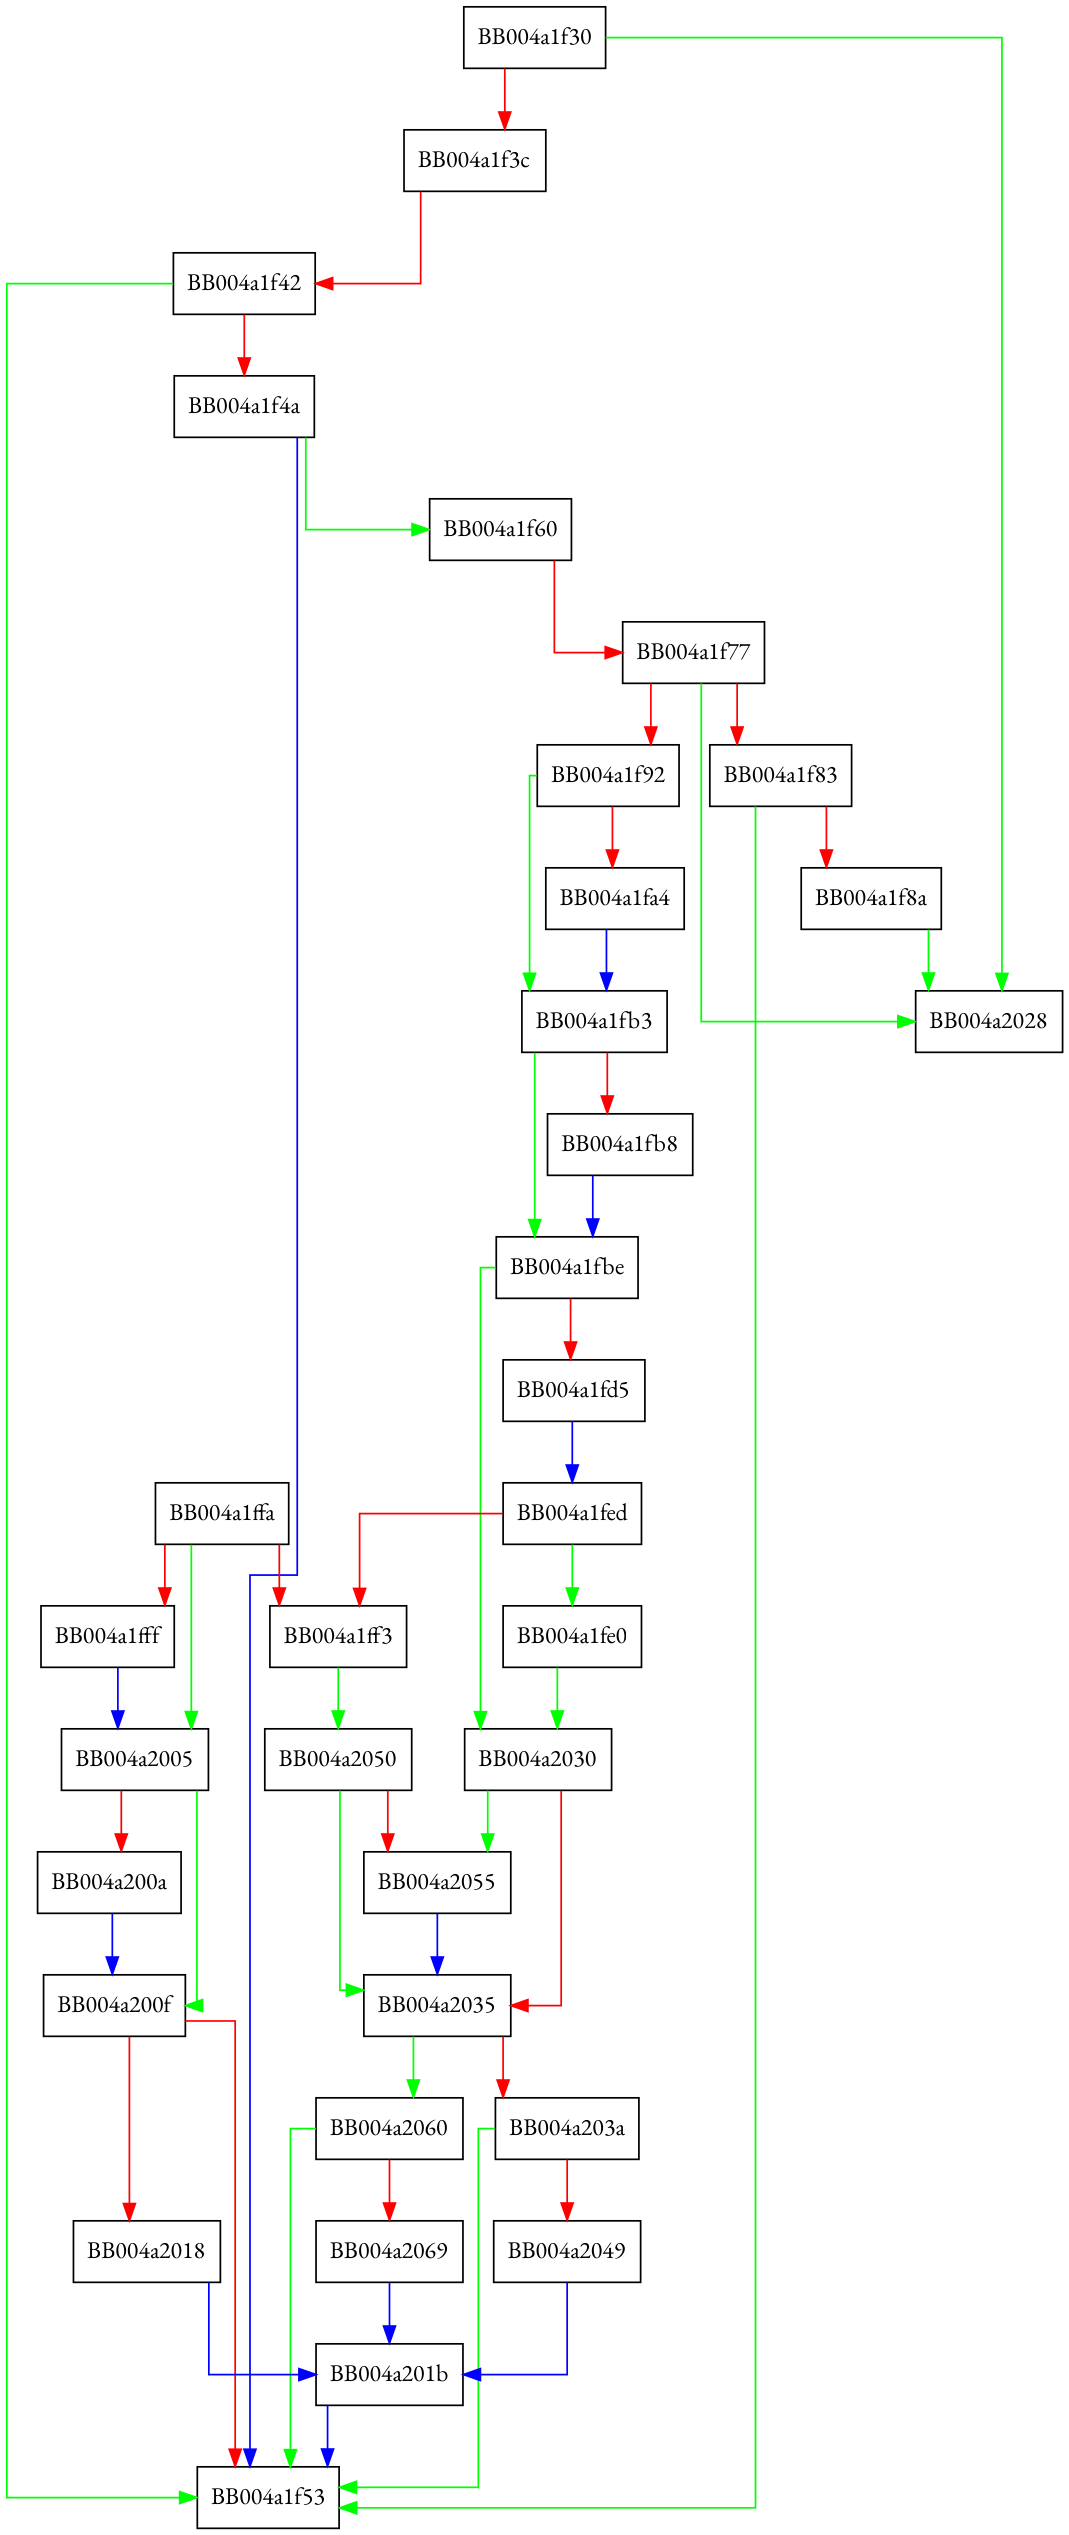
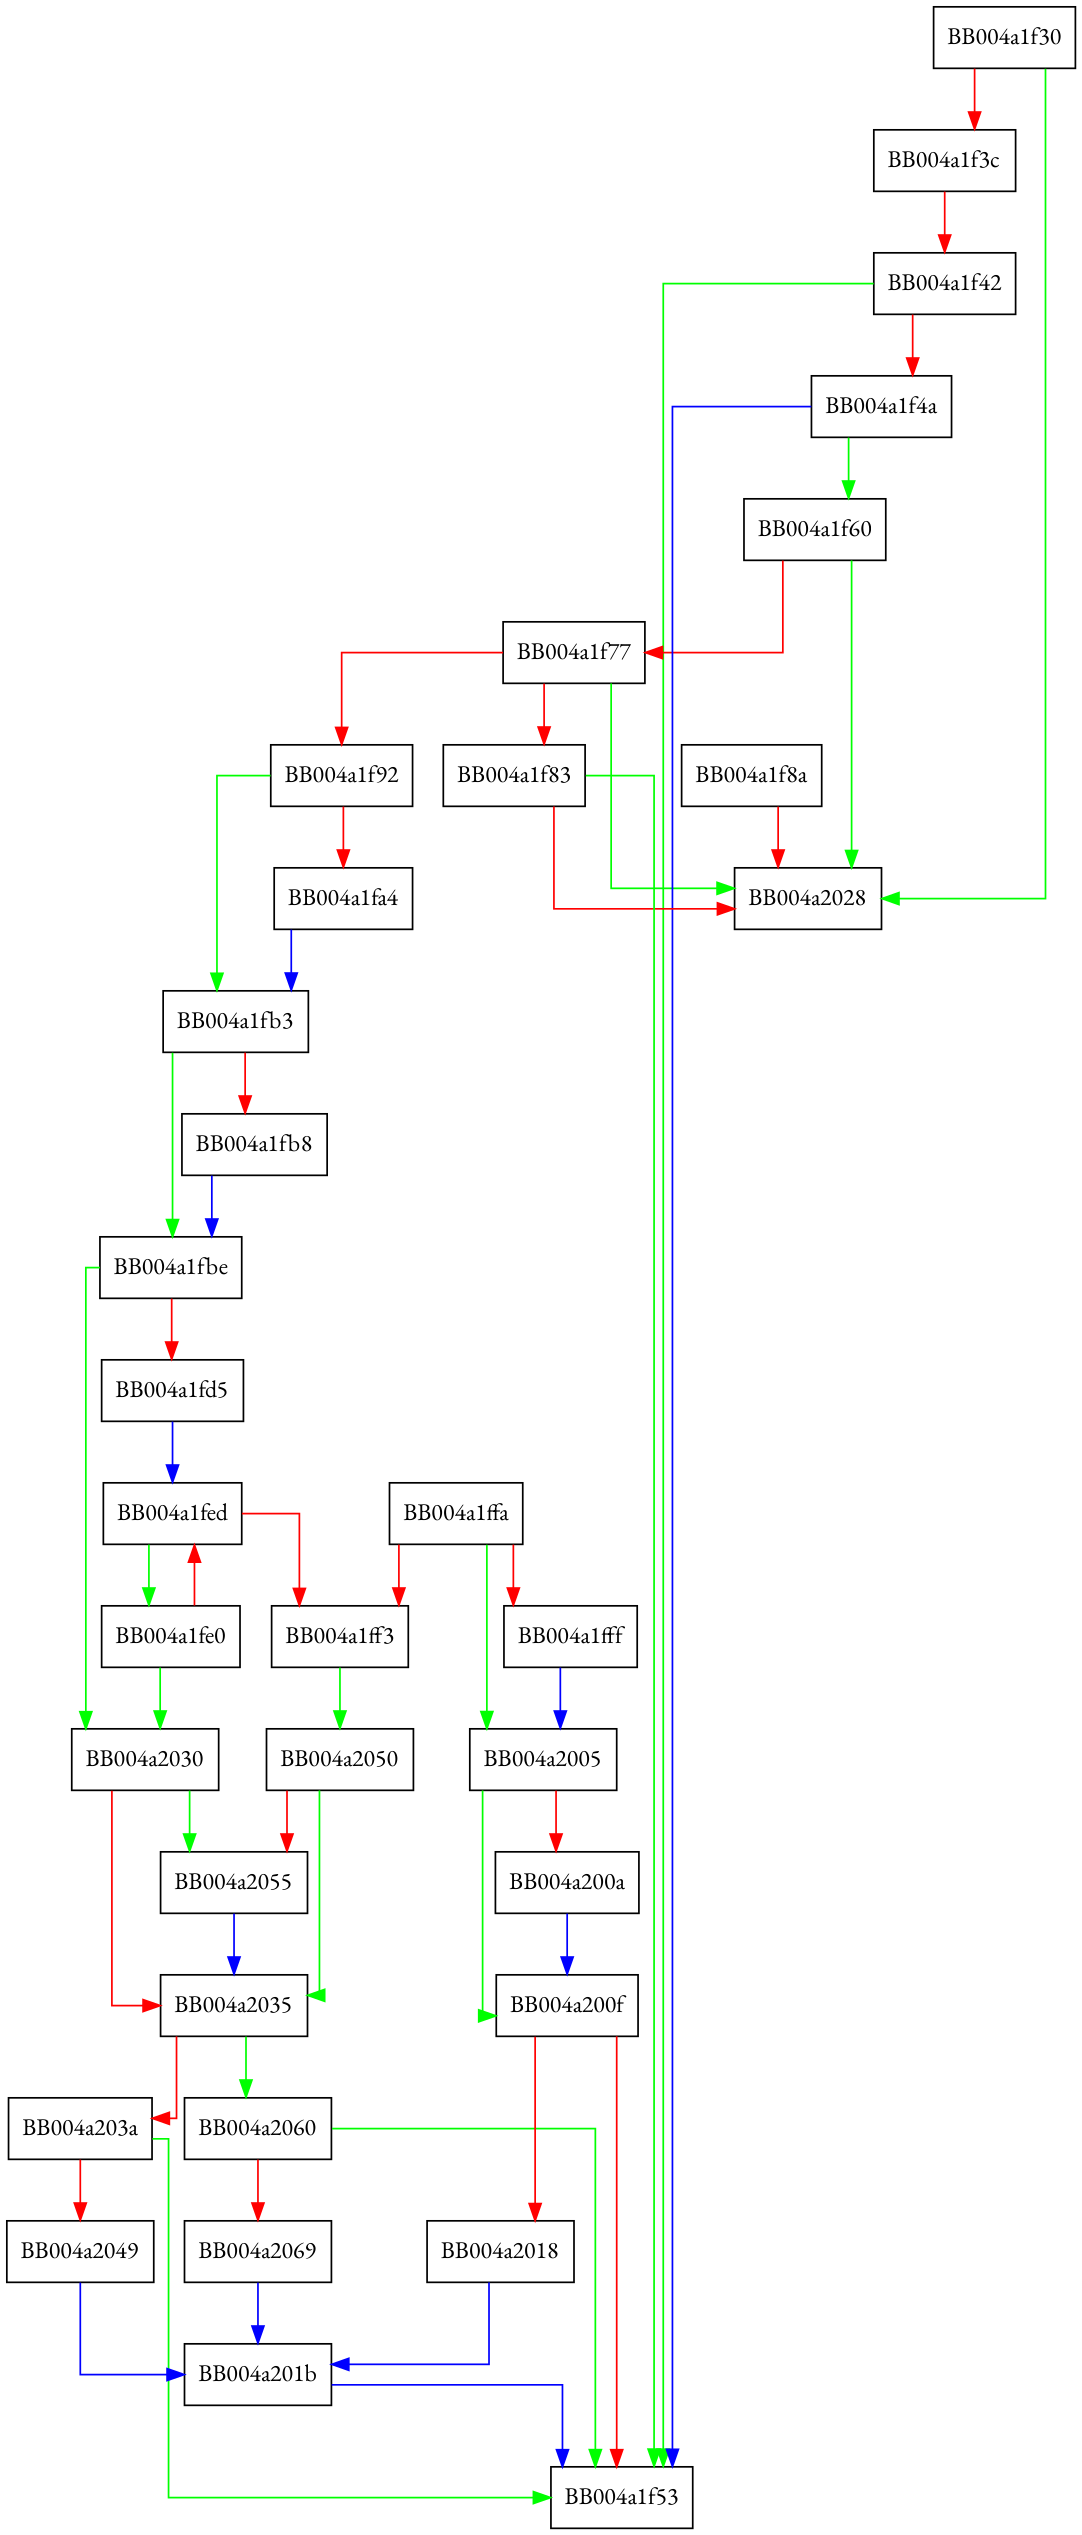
none -> (852, 705)
(826, 828) -> (585, 909)
(928, 951) -> (778, 828)
none -> (194, 1584)
